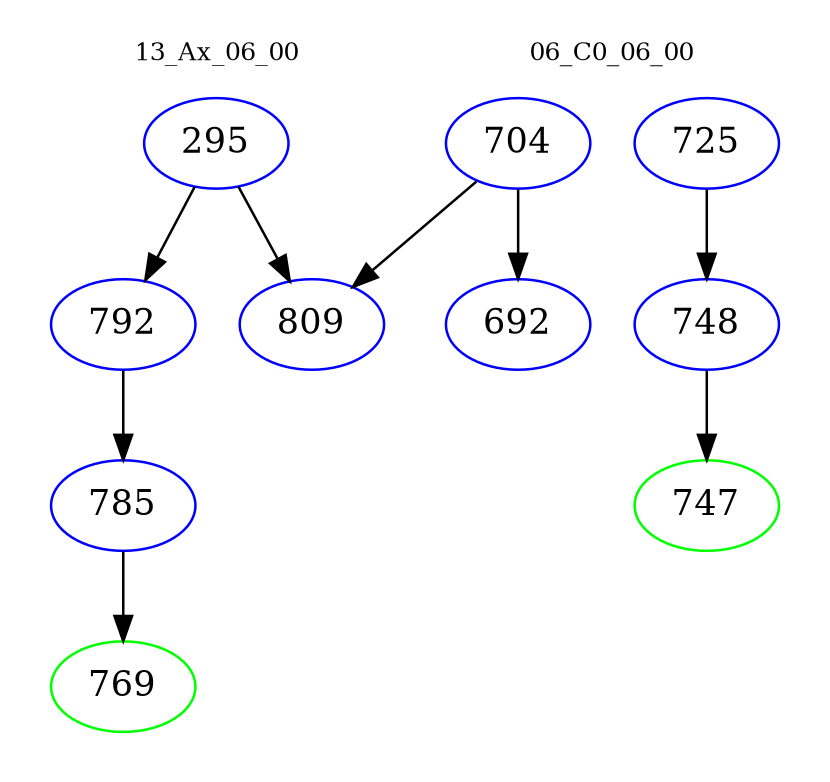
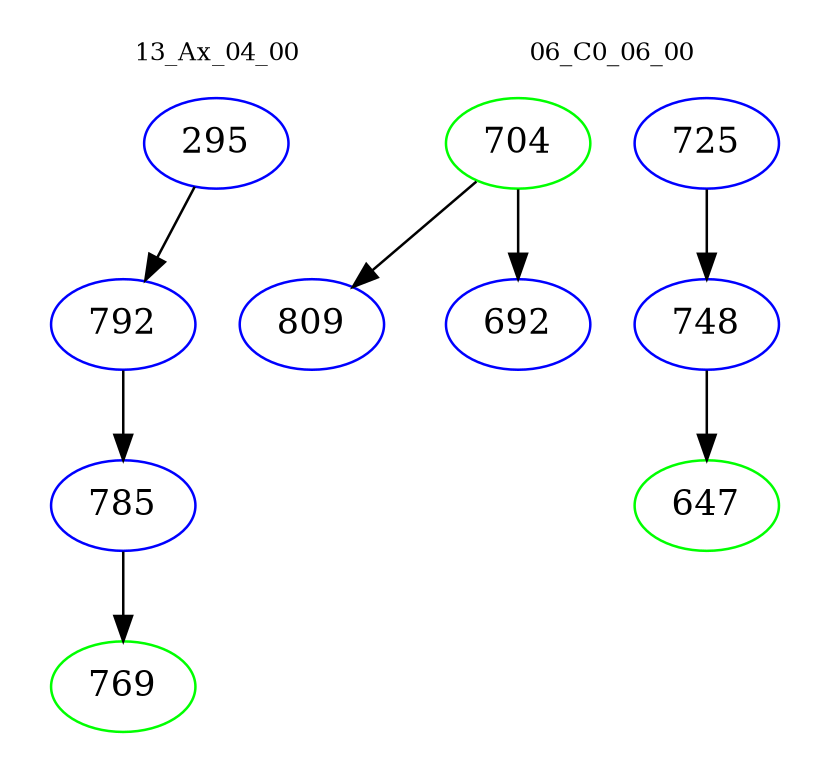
(218, 54) -> (218, 54)
(518, 143) -> (518, 143)
(258, 223) -> none
(707, 506) -> (707, 506)
